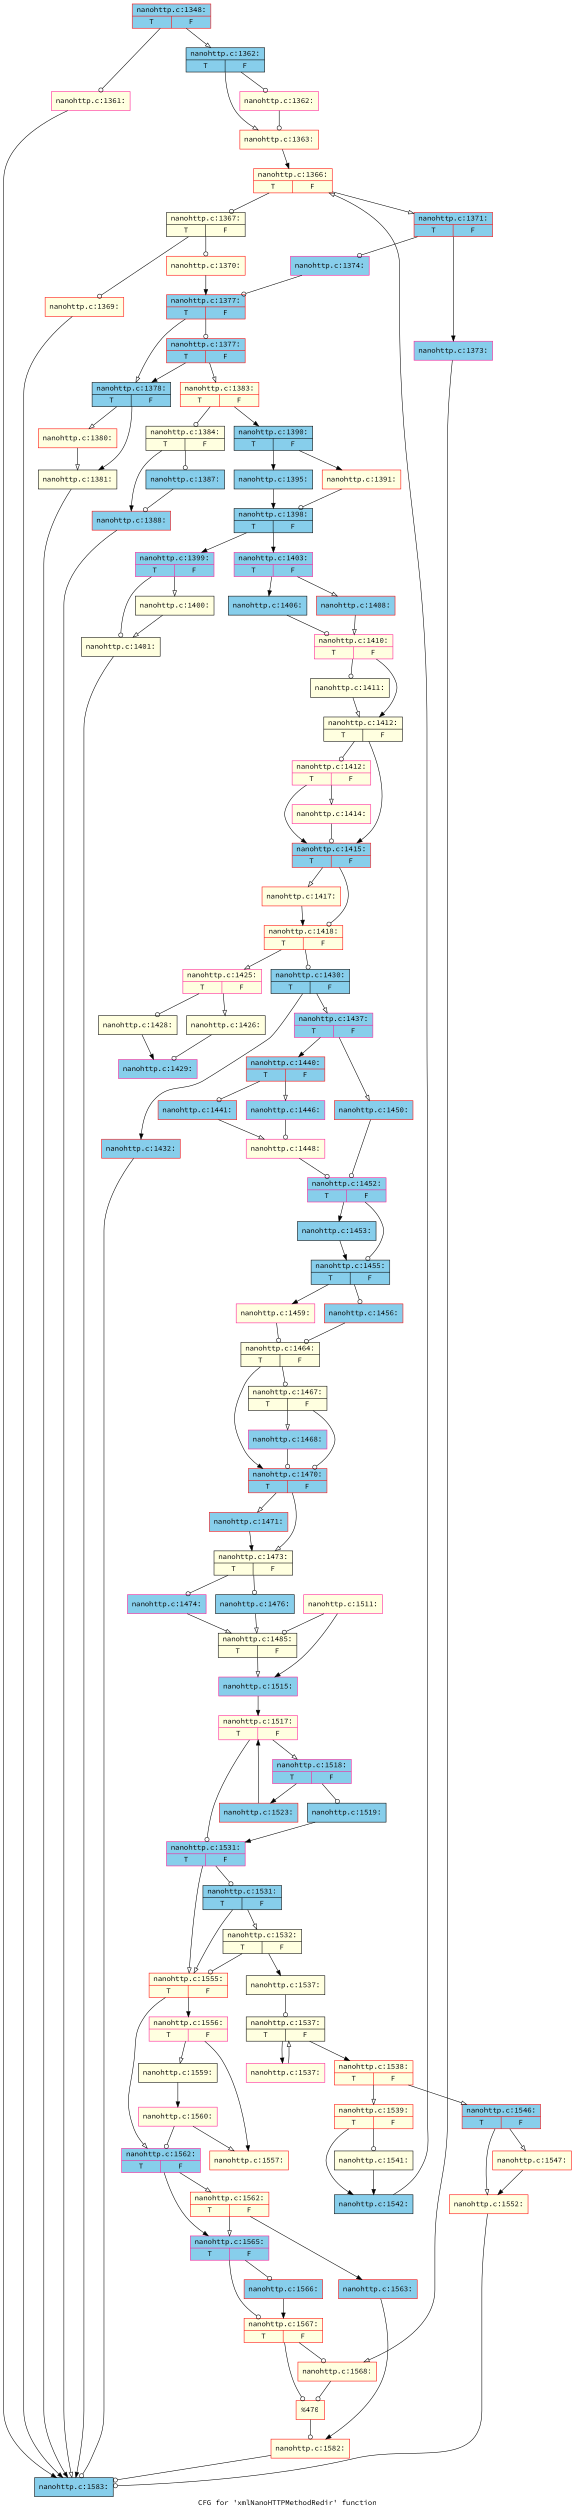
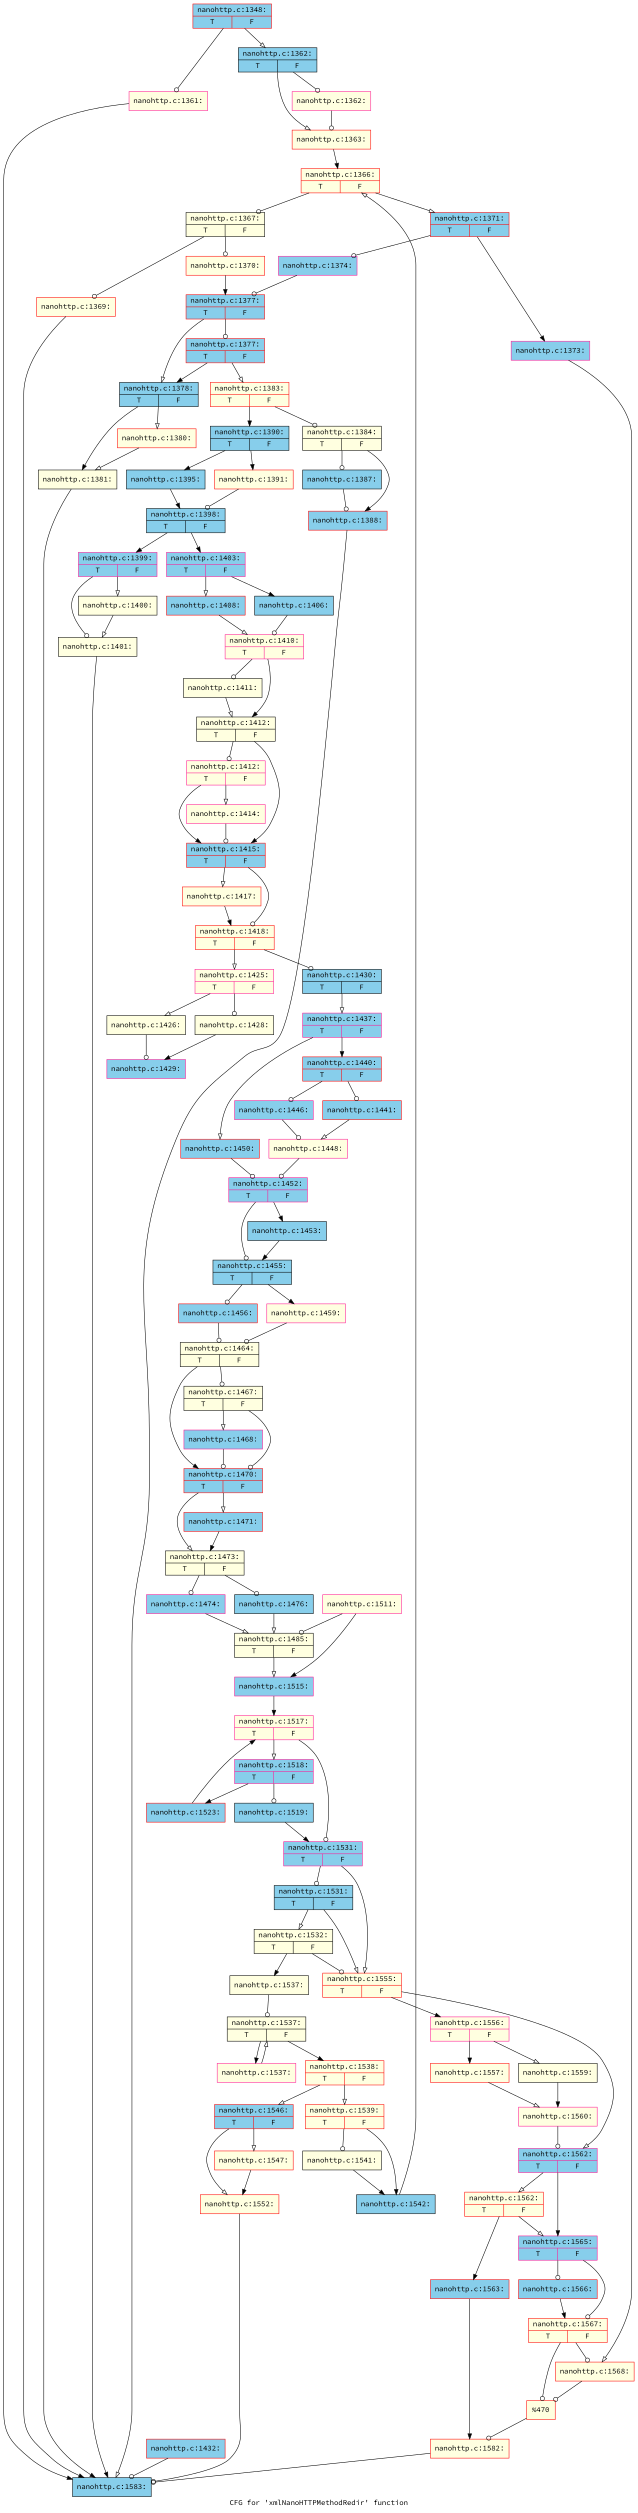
(222, 1069) -> none
(286, 1088) -> (308, 1090)
(211, 2137) -> (511, 2094)
